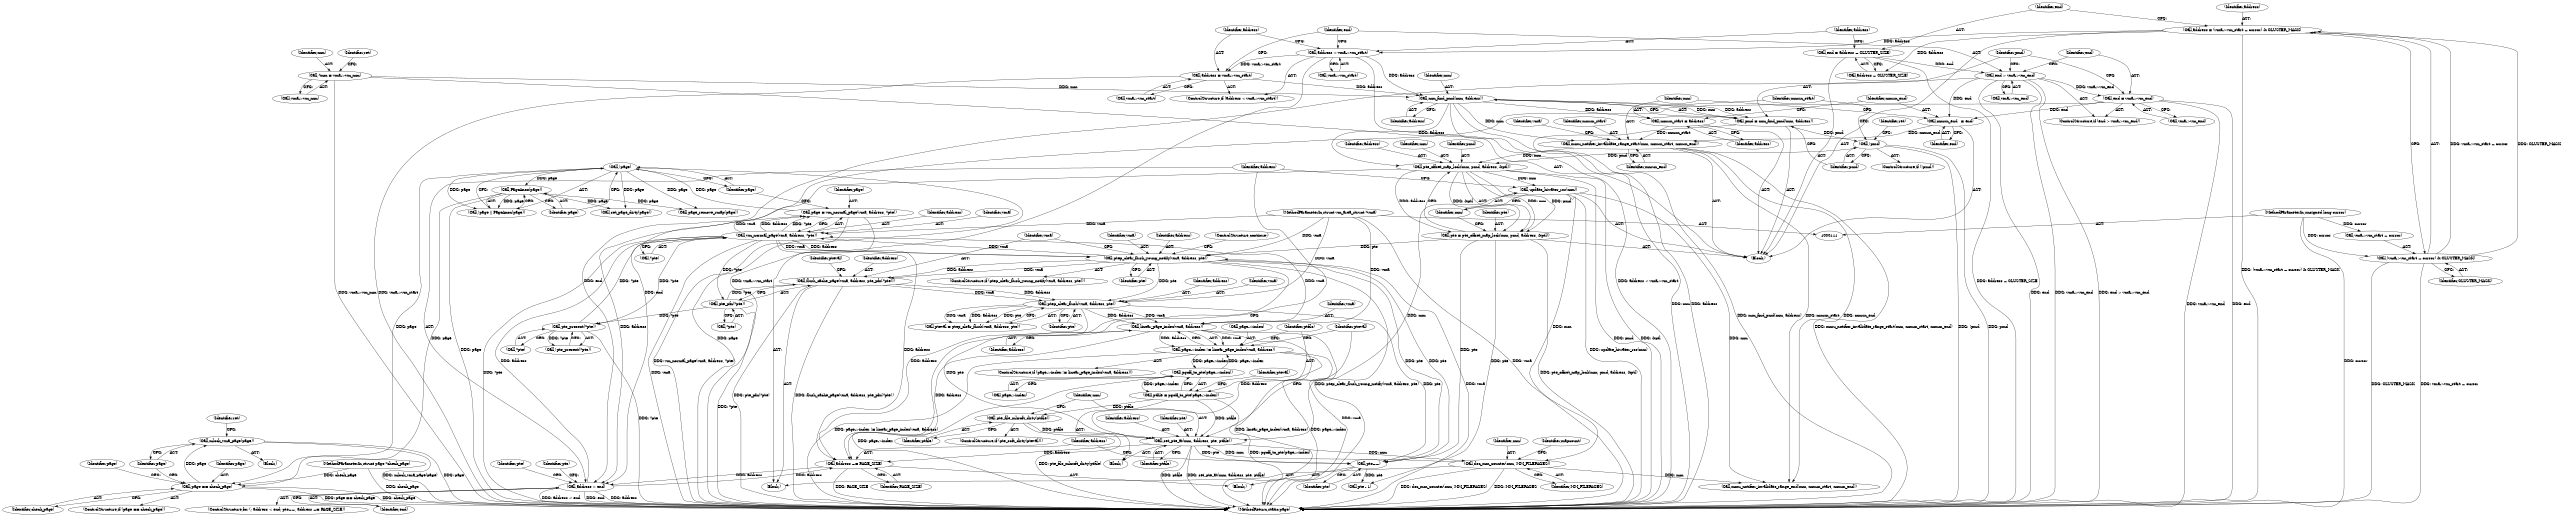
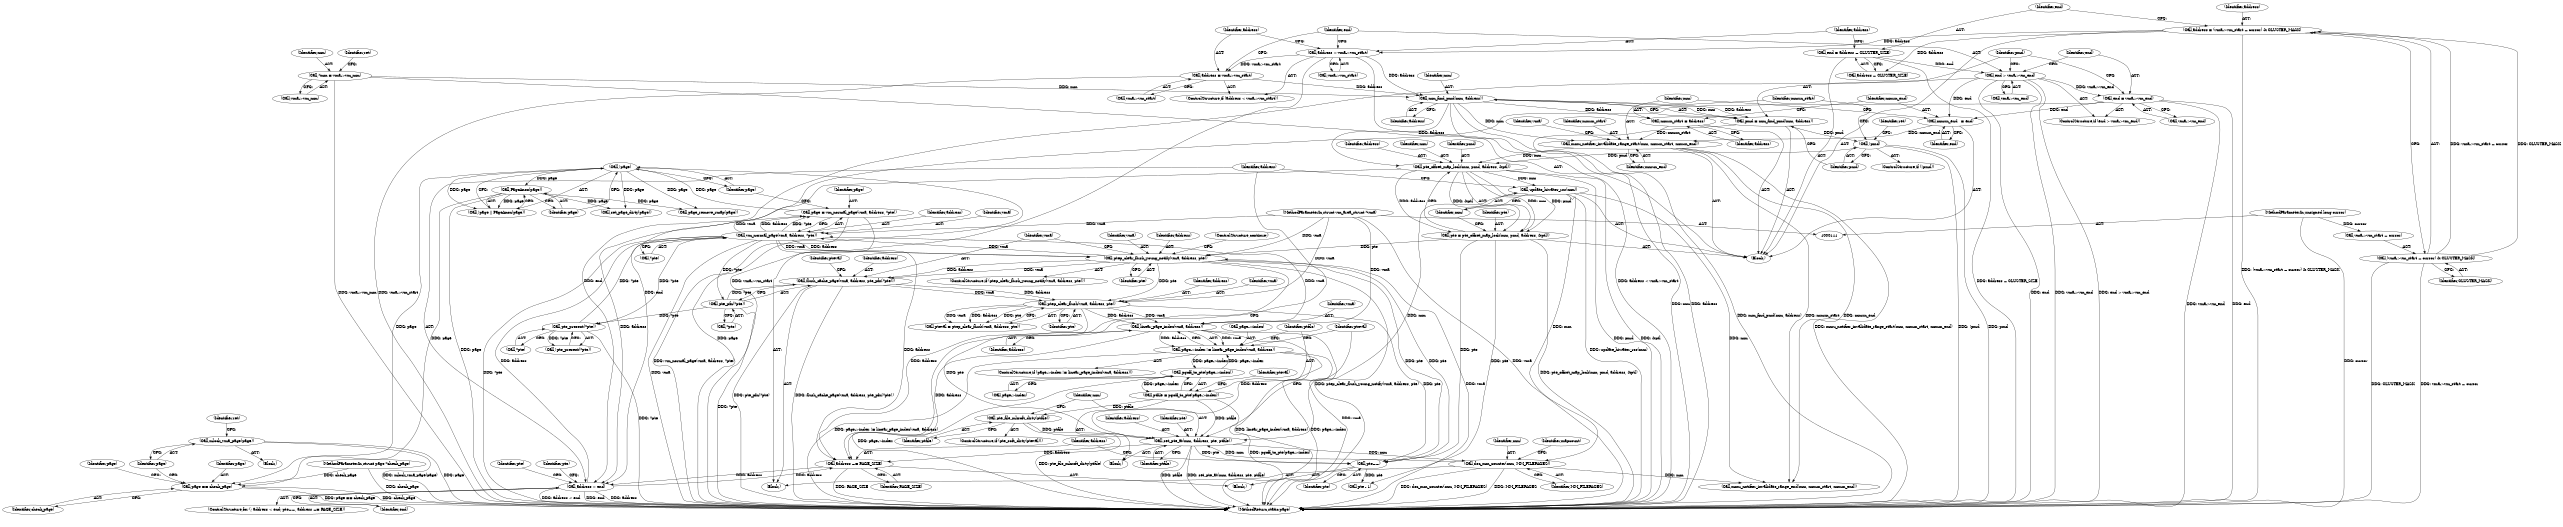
(2324, 249) -> none
(185, 462) -> none
(124, 510) -> none
